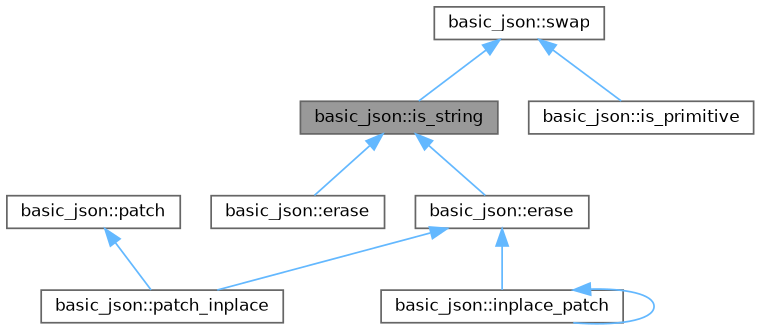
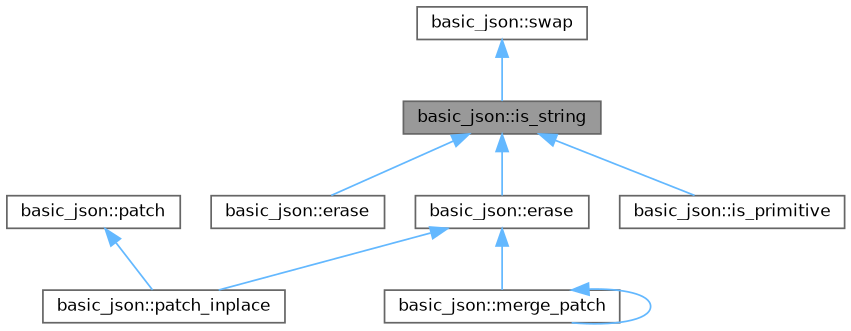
(587, 76) -> (625, 168)
(502, 306) -> (502, 306)
